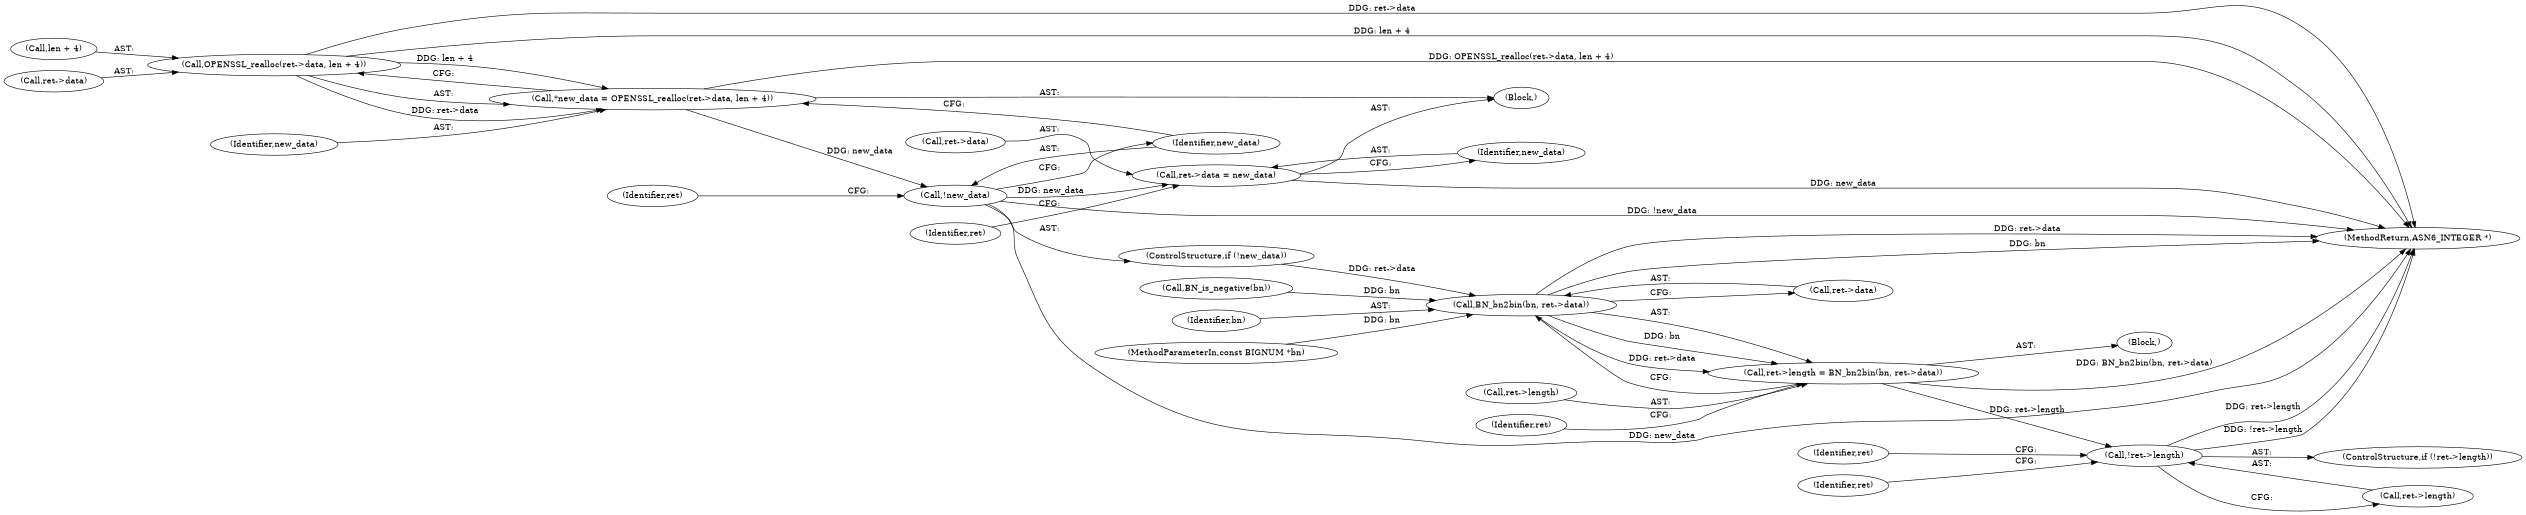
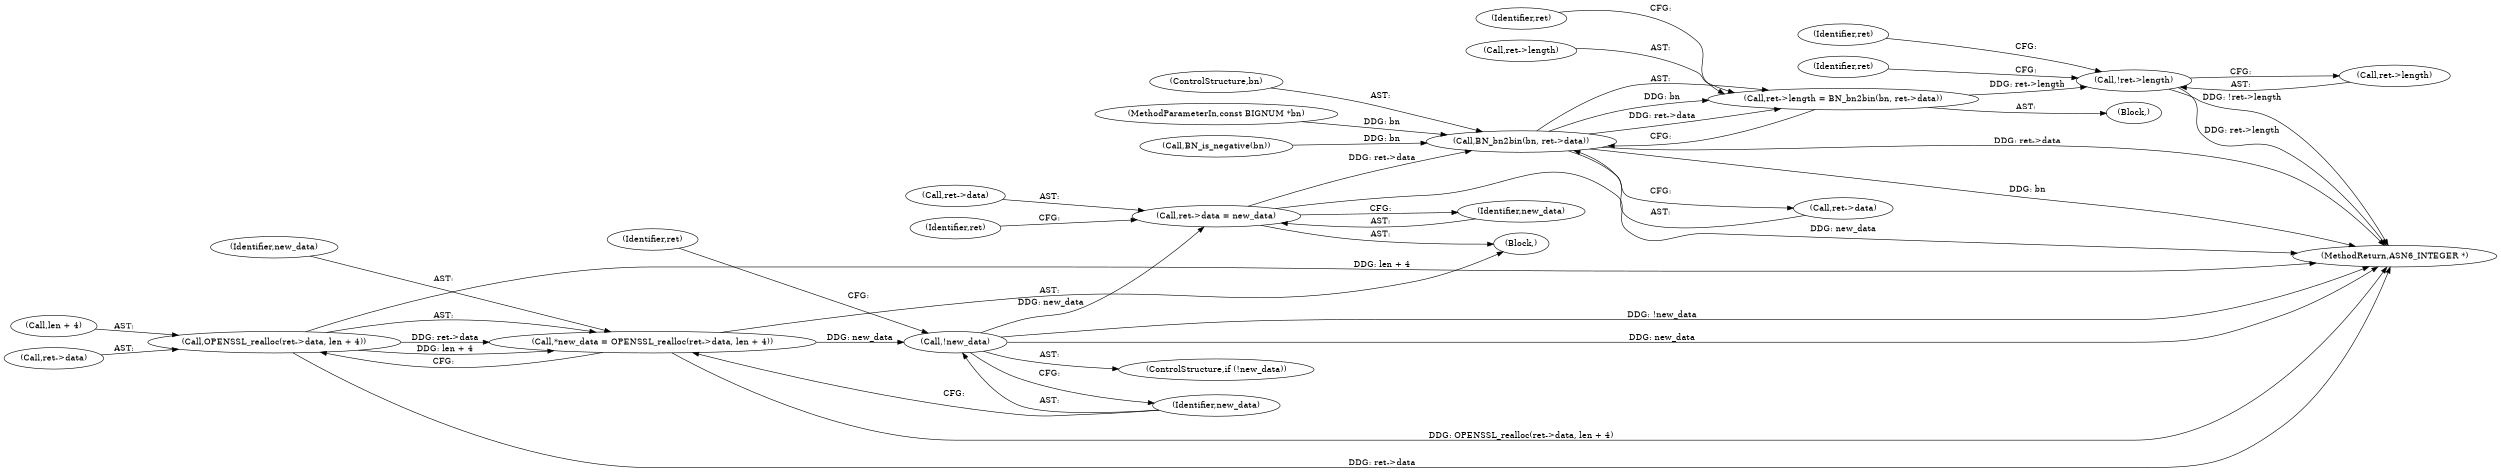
(1376, 278) -> (1356, 176)
(1216, 321) -> (1216, 82)
(2172, 378) -> none
(2418, 457) -> none
